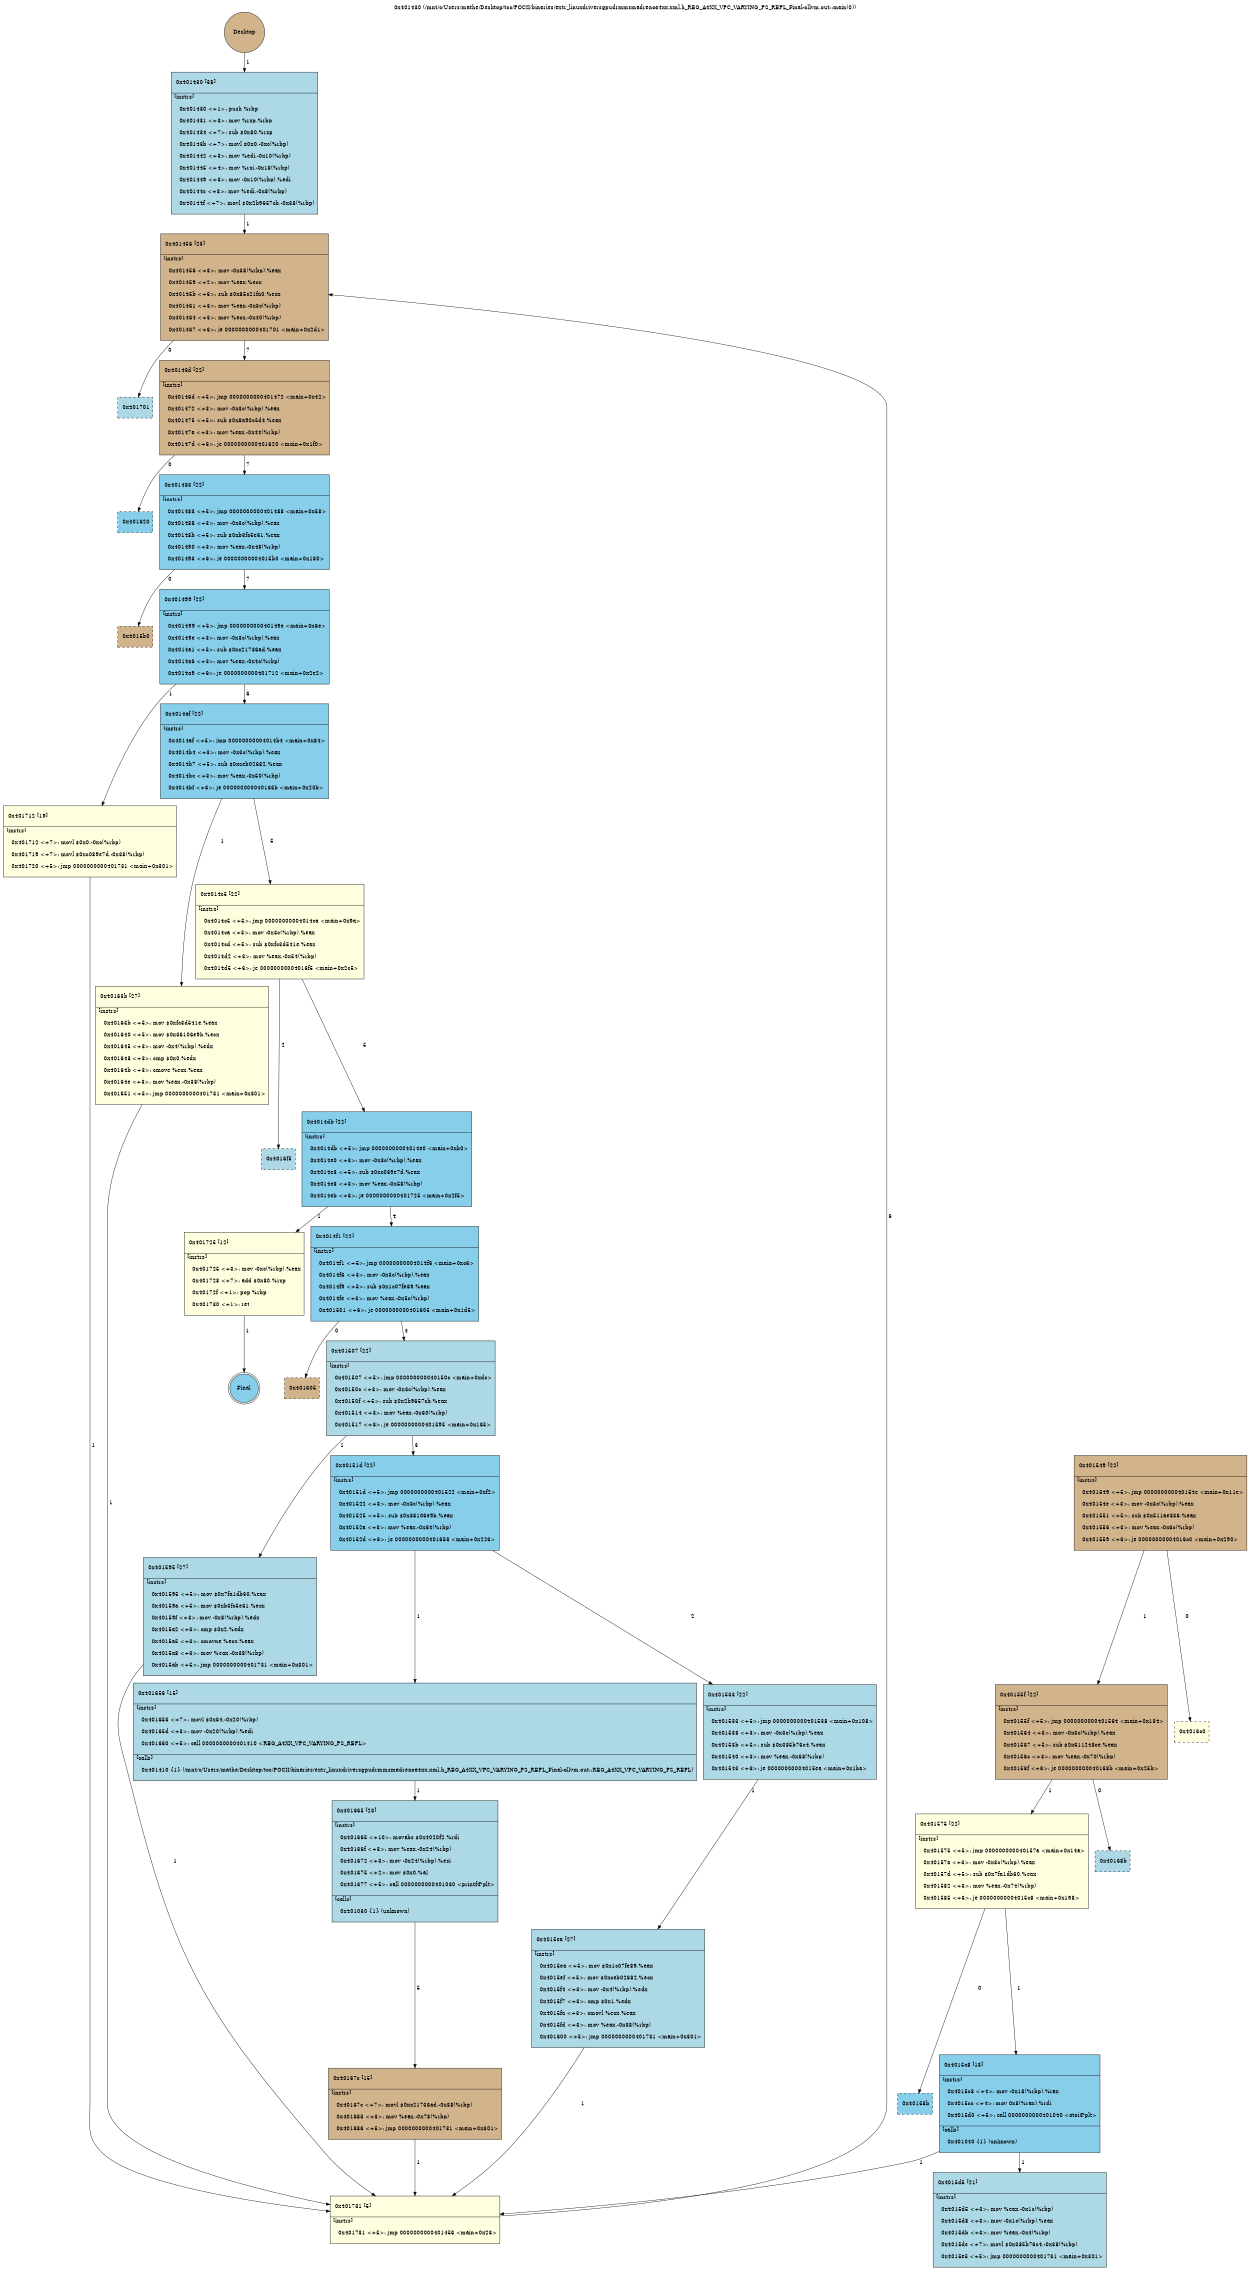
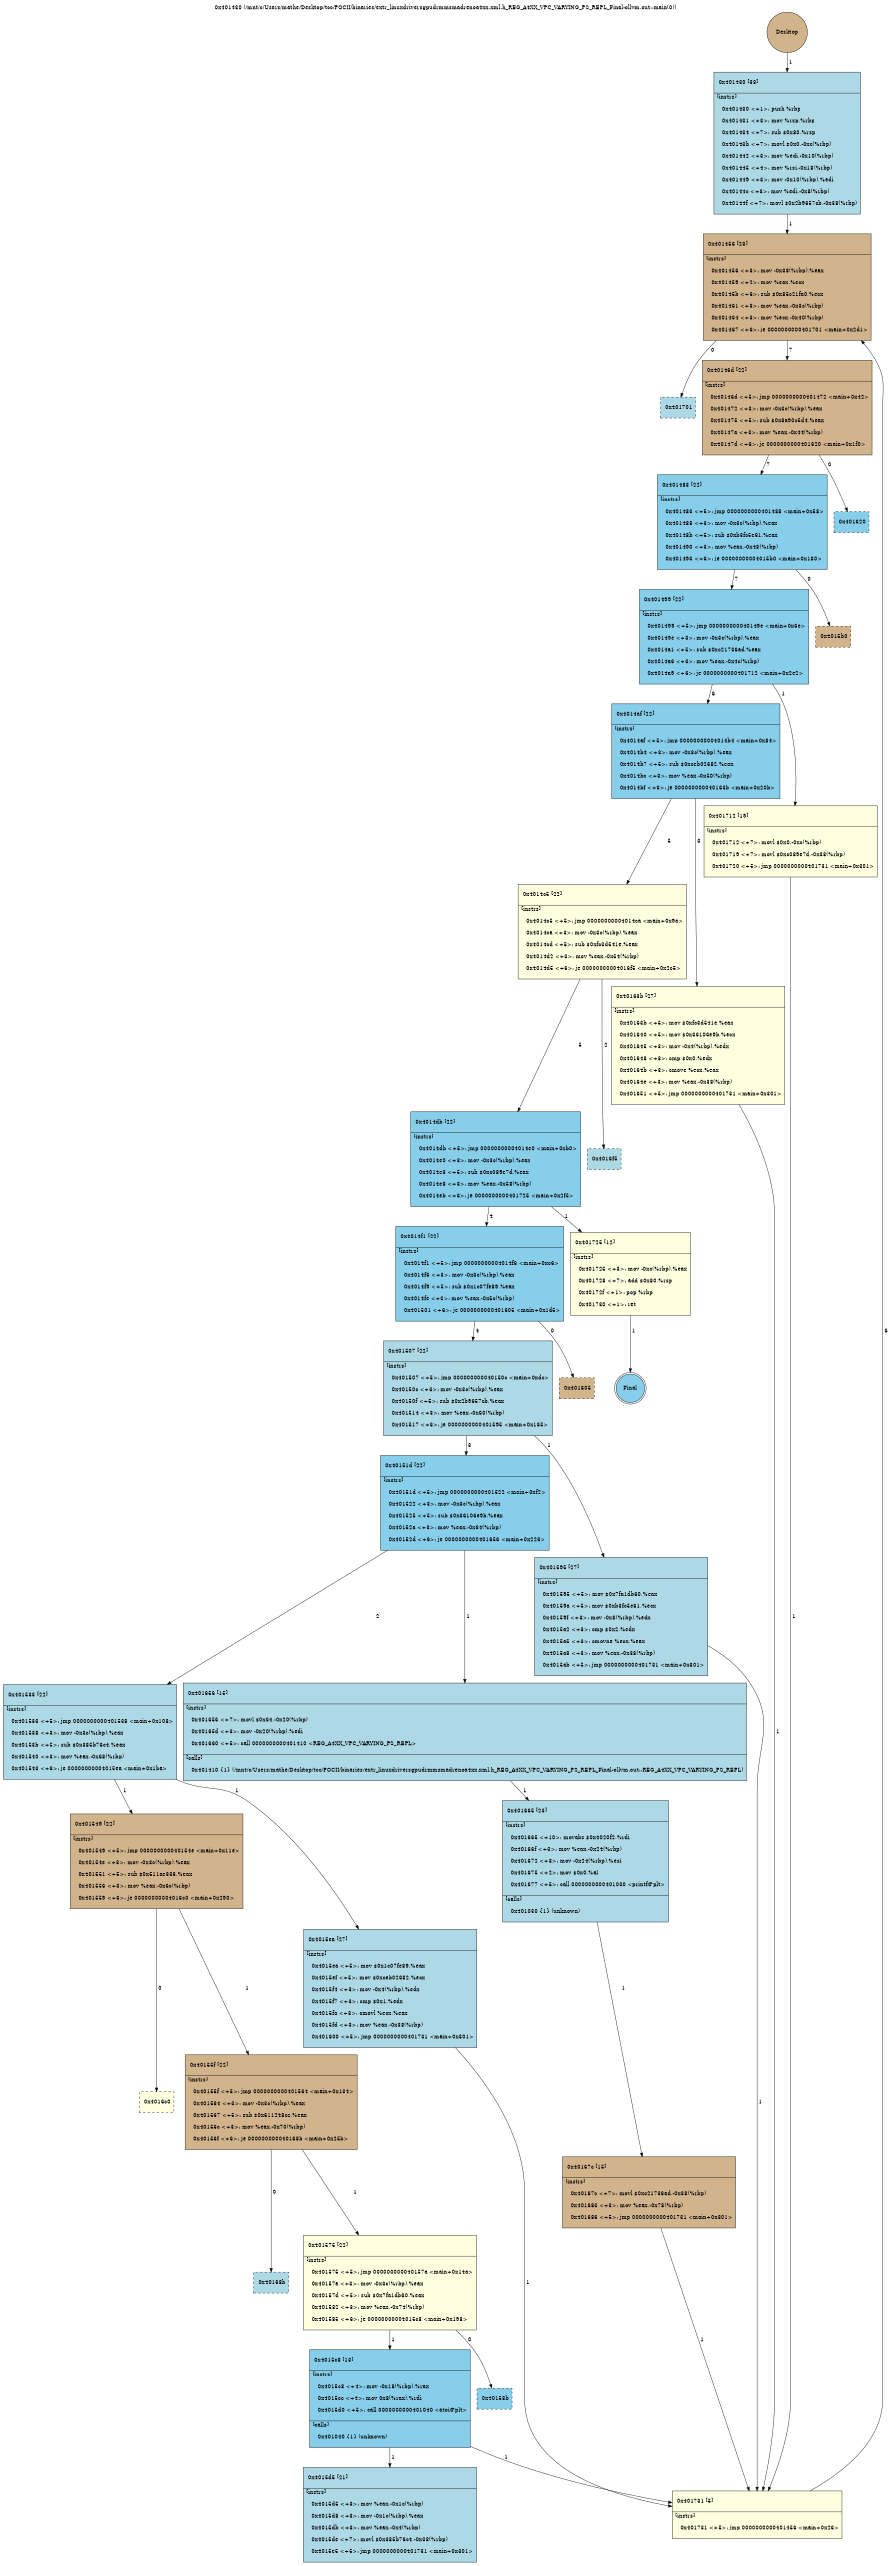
(222, 841) -> (698, 841)
none -> (122, 1795)
(418, 1988) -> (623, 1988)
